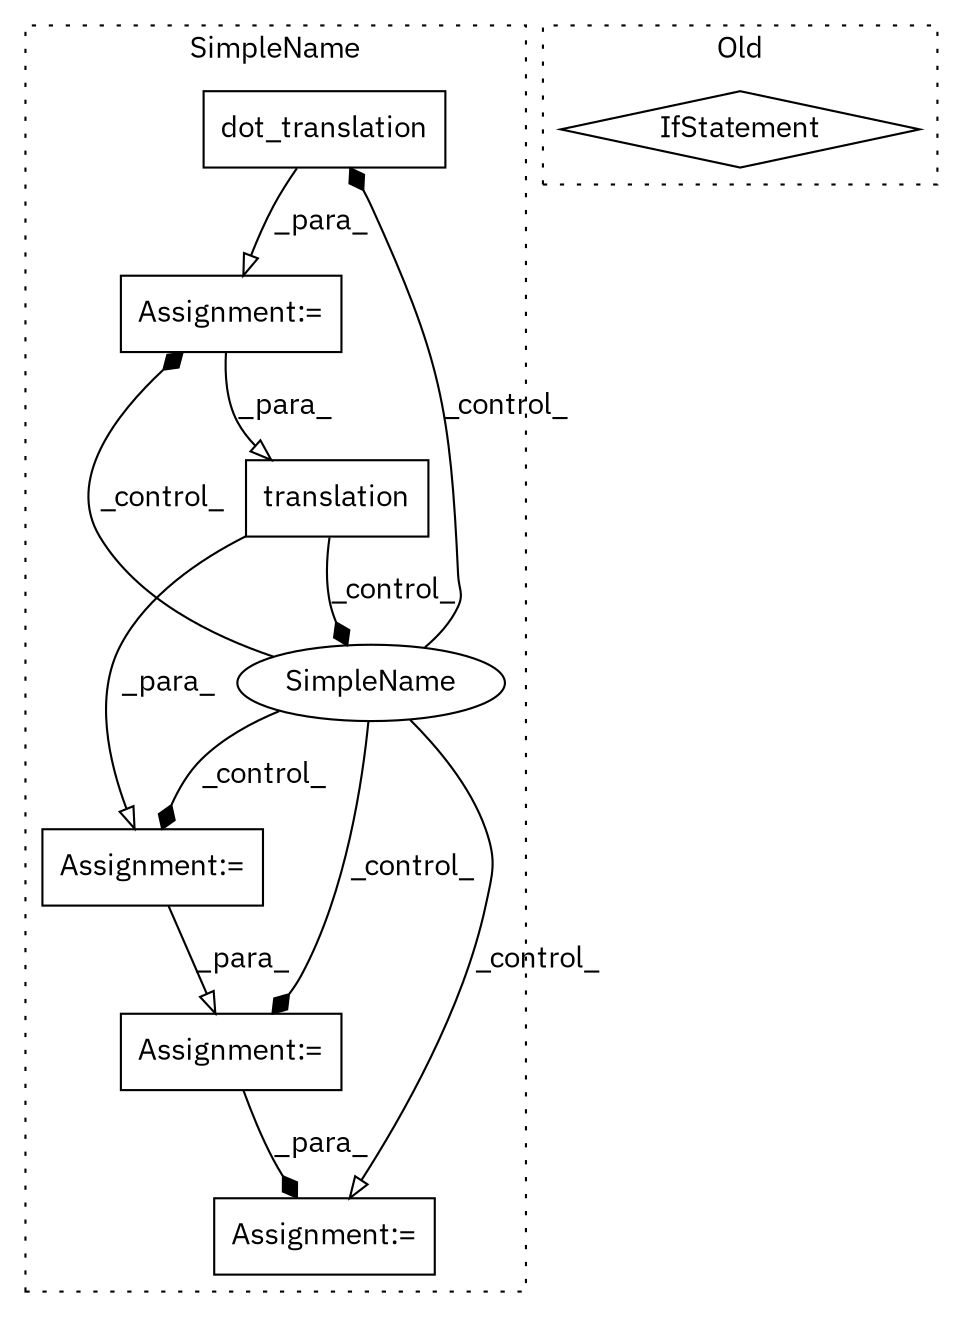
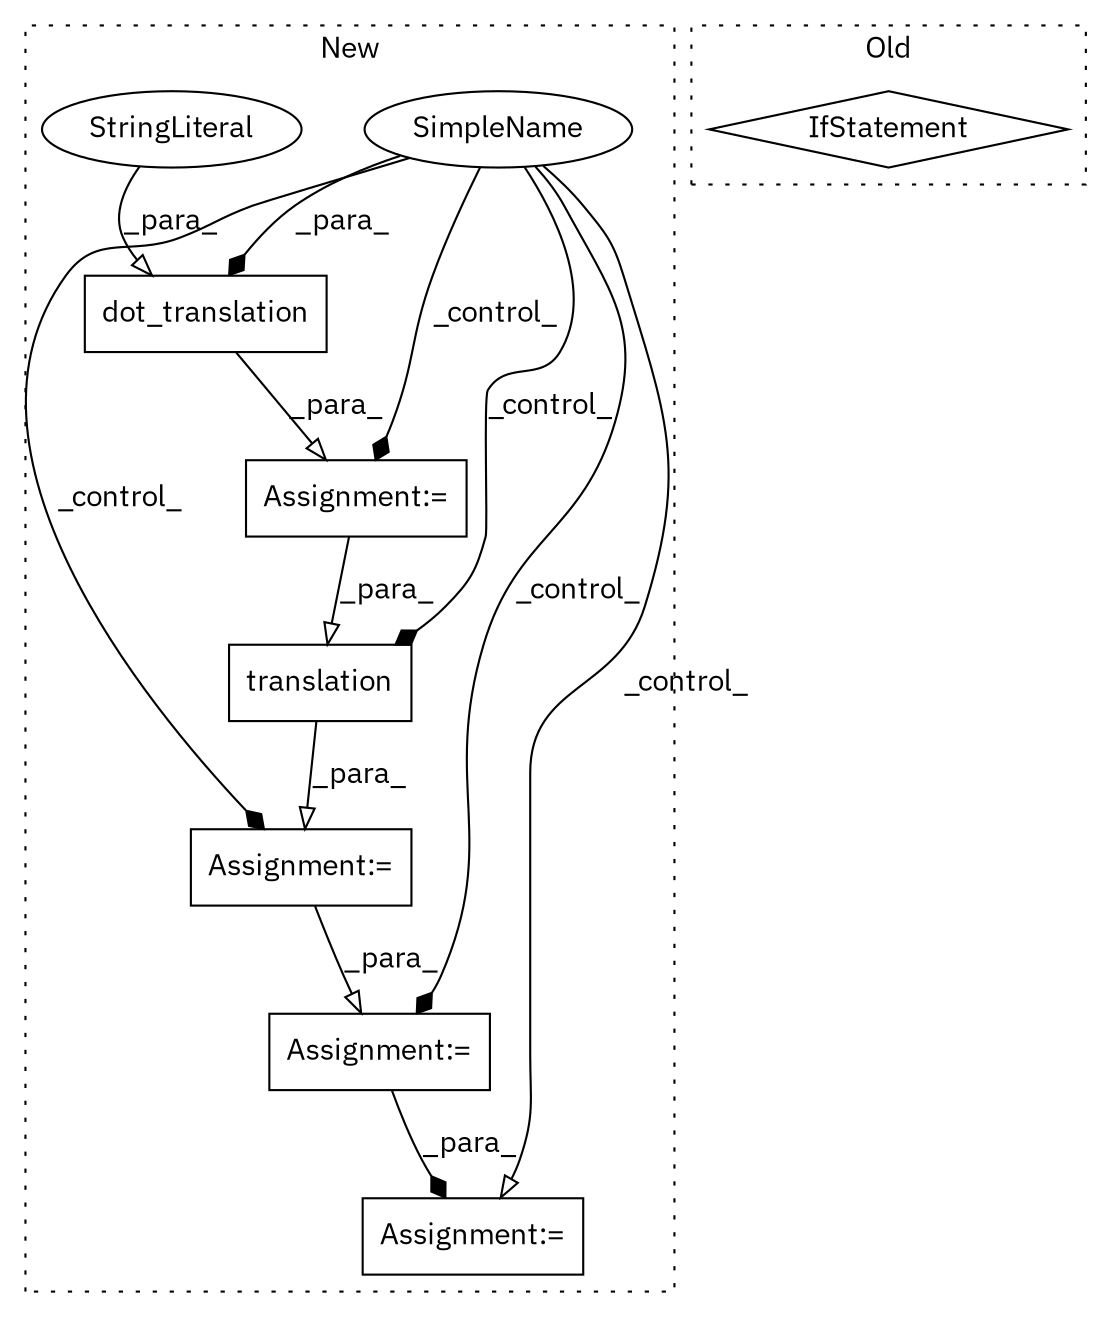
(276, 50) -> (350, 50)
none -> (172, 129)
(507, 406) -> (344, 222)
(327, 580) -> (493, 384)
